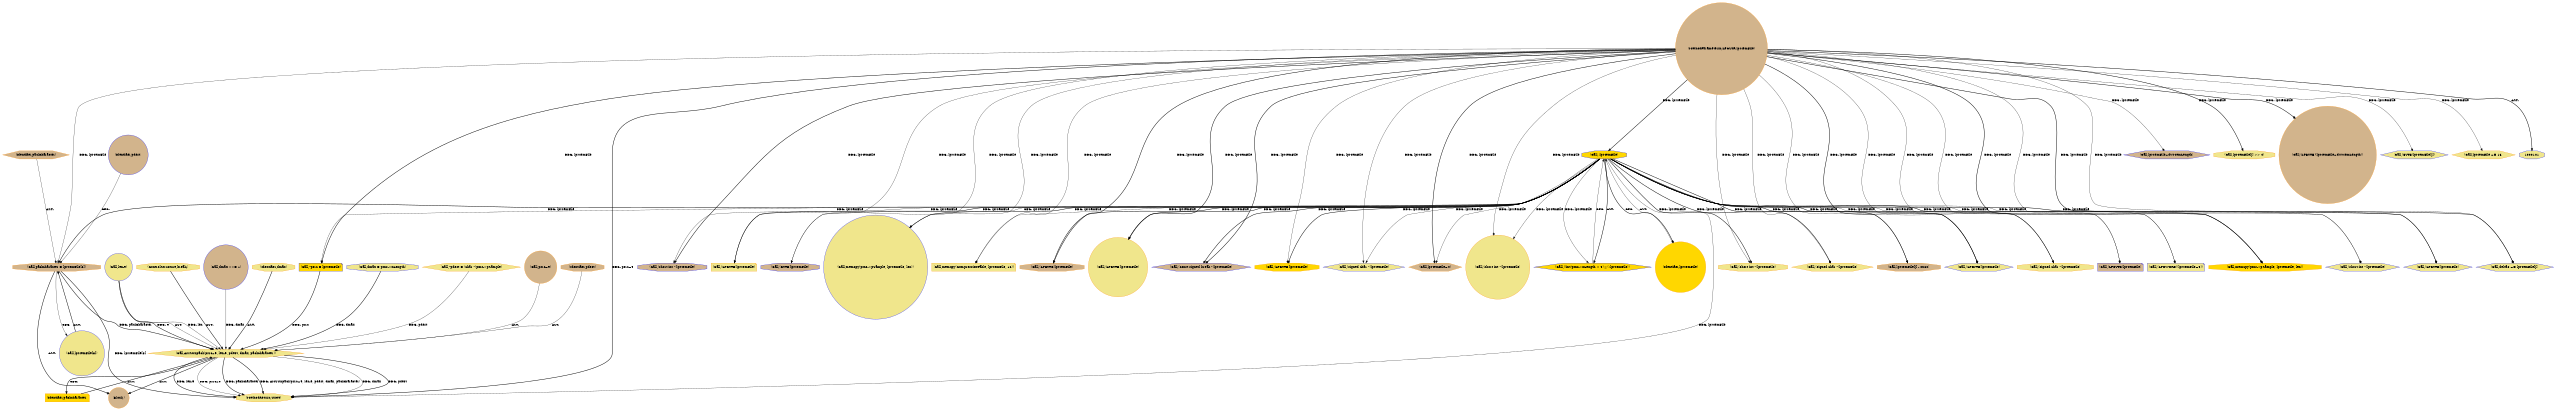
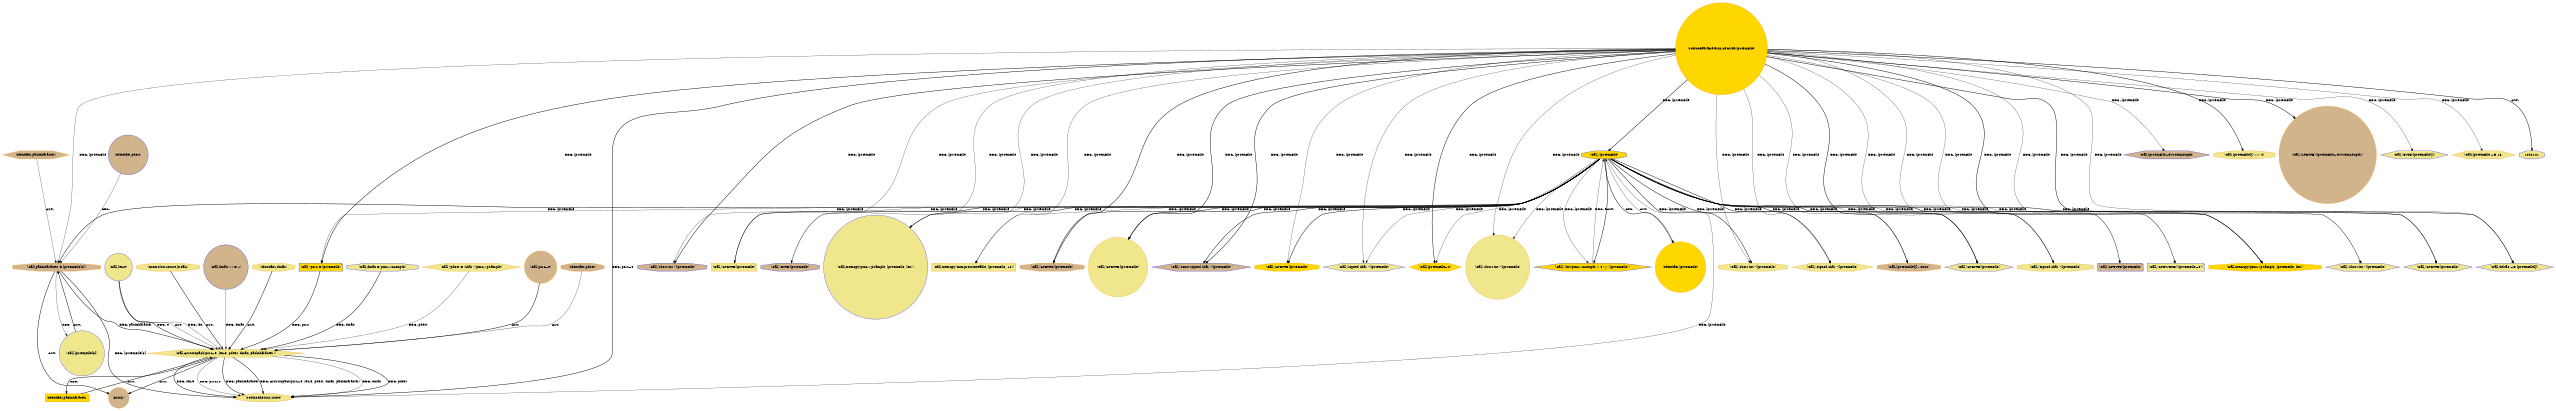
(1721, 49) -> (1721, 49)
(1037, 209) -> (1037, 209)
(1601, 209) -> (1601, 209)
(1201, 267) -> (1201, 267)
(1435, 267) -> (1435, 267)
(485, 330) -> (485, 330)
